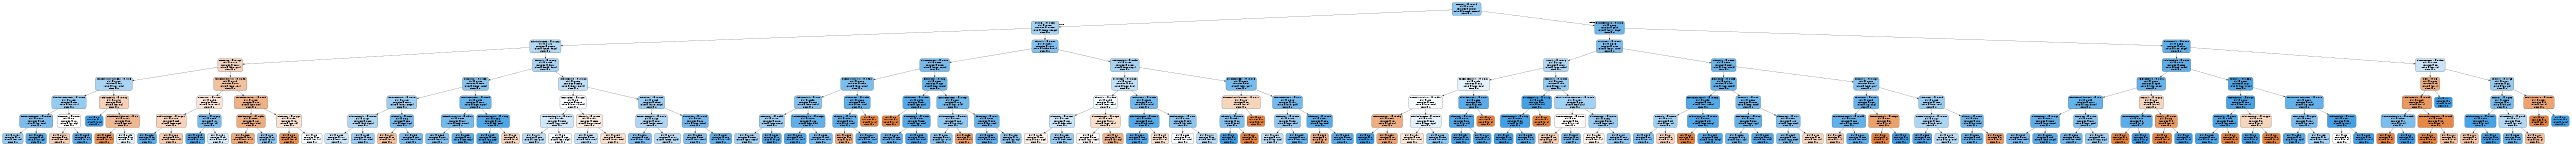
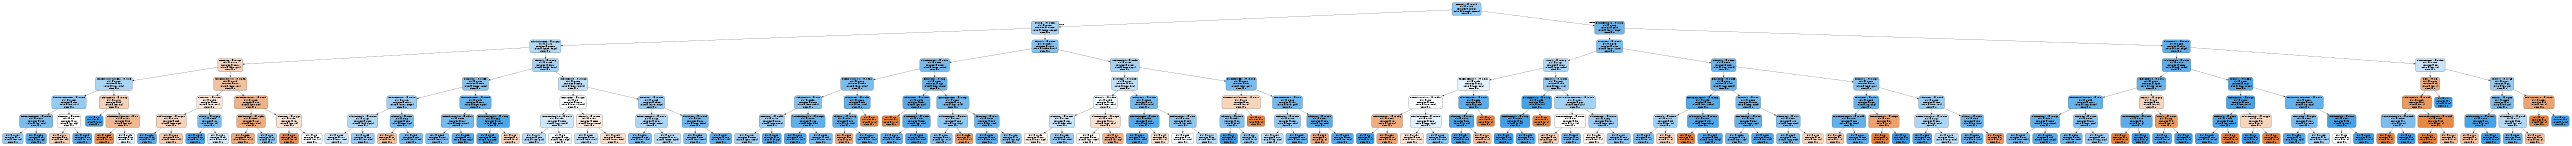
(1249, 139) -> (1249, 139)
(1482, 139) -> (1482, 139)
(2162, 139) -> (2162, 139)
